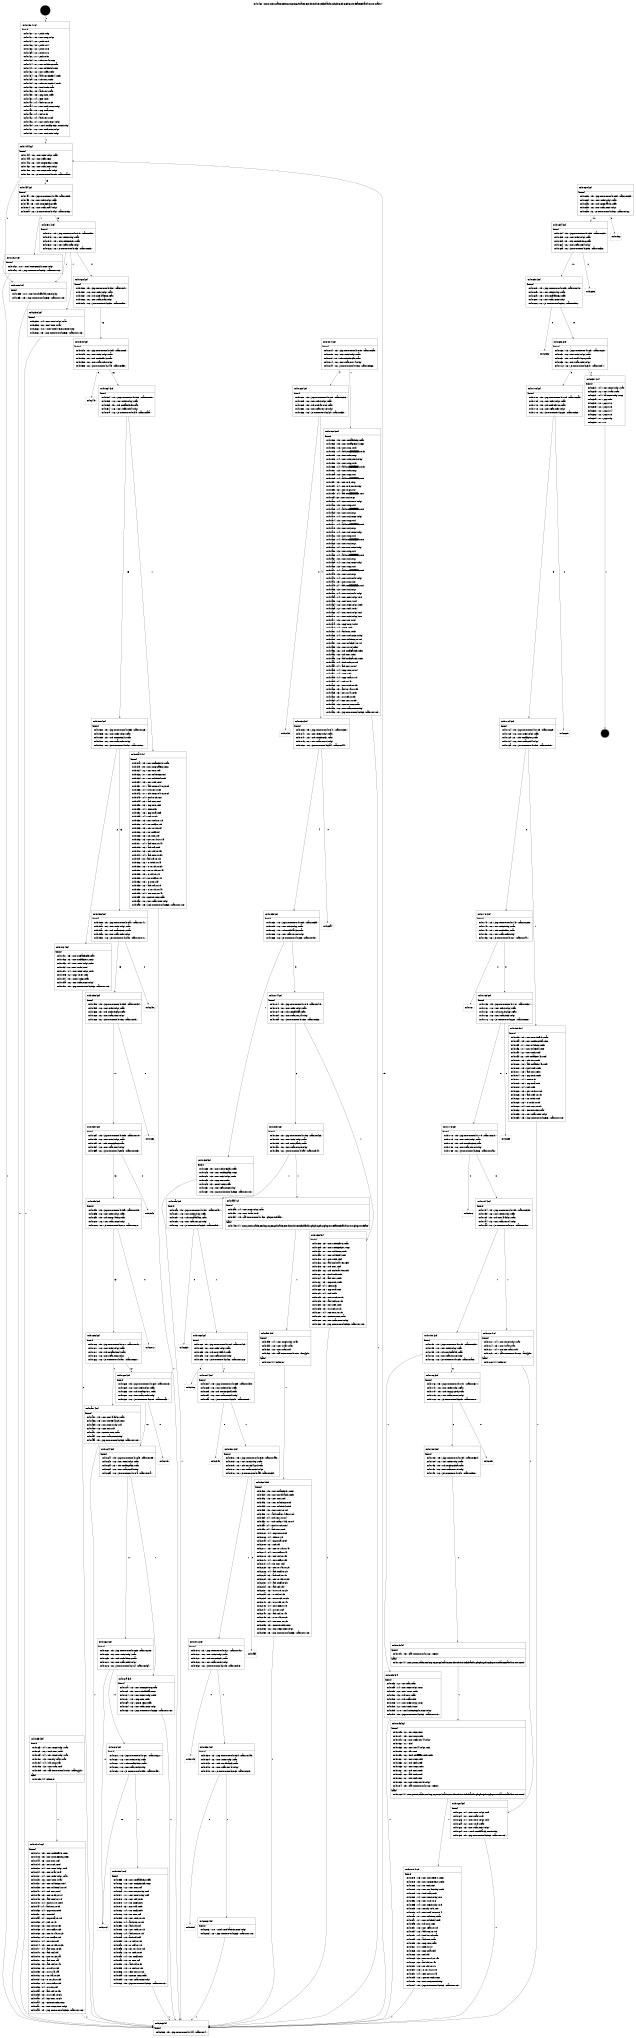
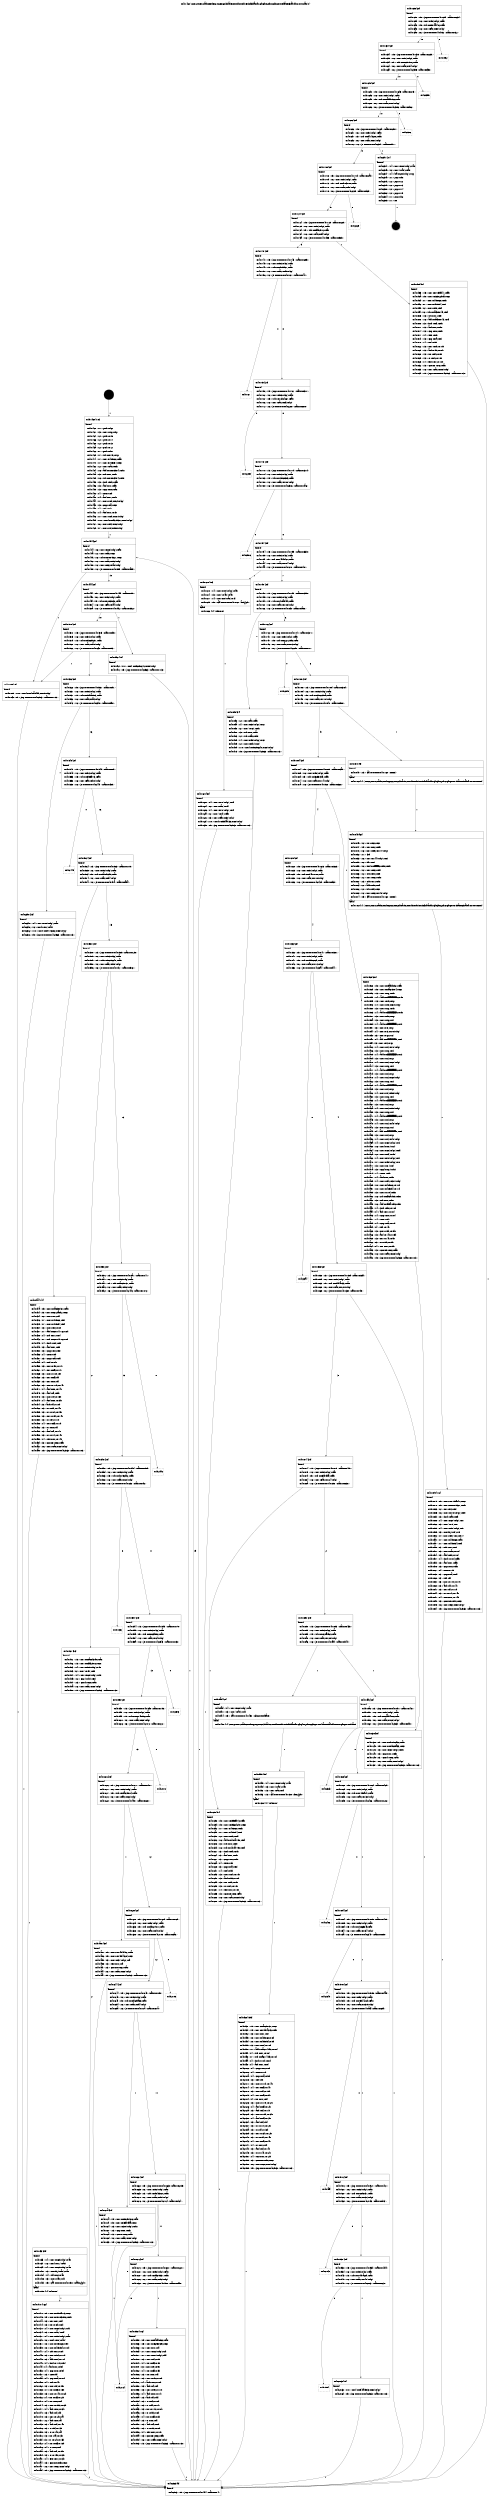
(72, 281) -> (50, 806)
none -> (319, 731)
(285, 734) -> none
